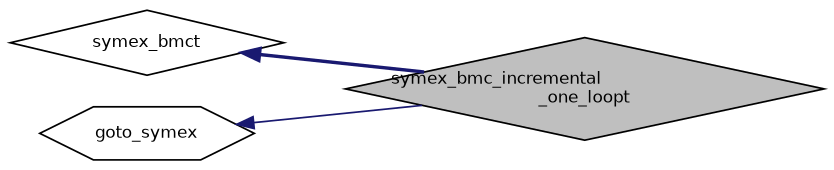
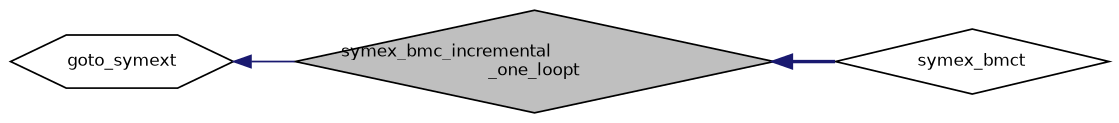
(342, 63) -> (813, 62)
(147, 133) -> (122, 62)
